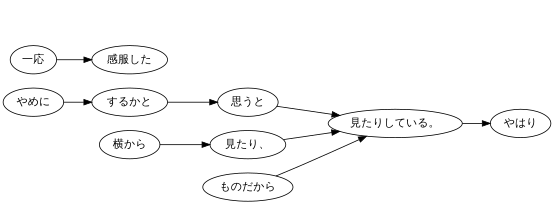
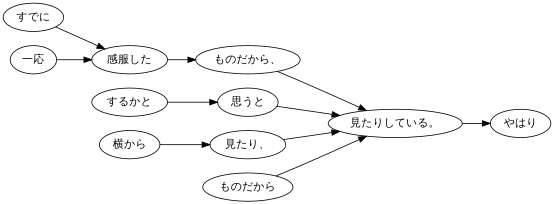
none -> (33, 17)
none -> (248, 60)
(33, 102) -> none
